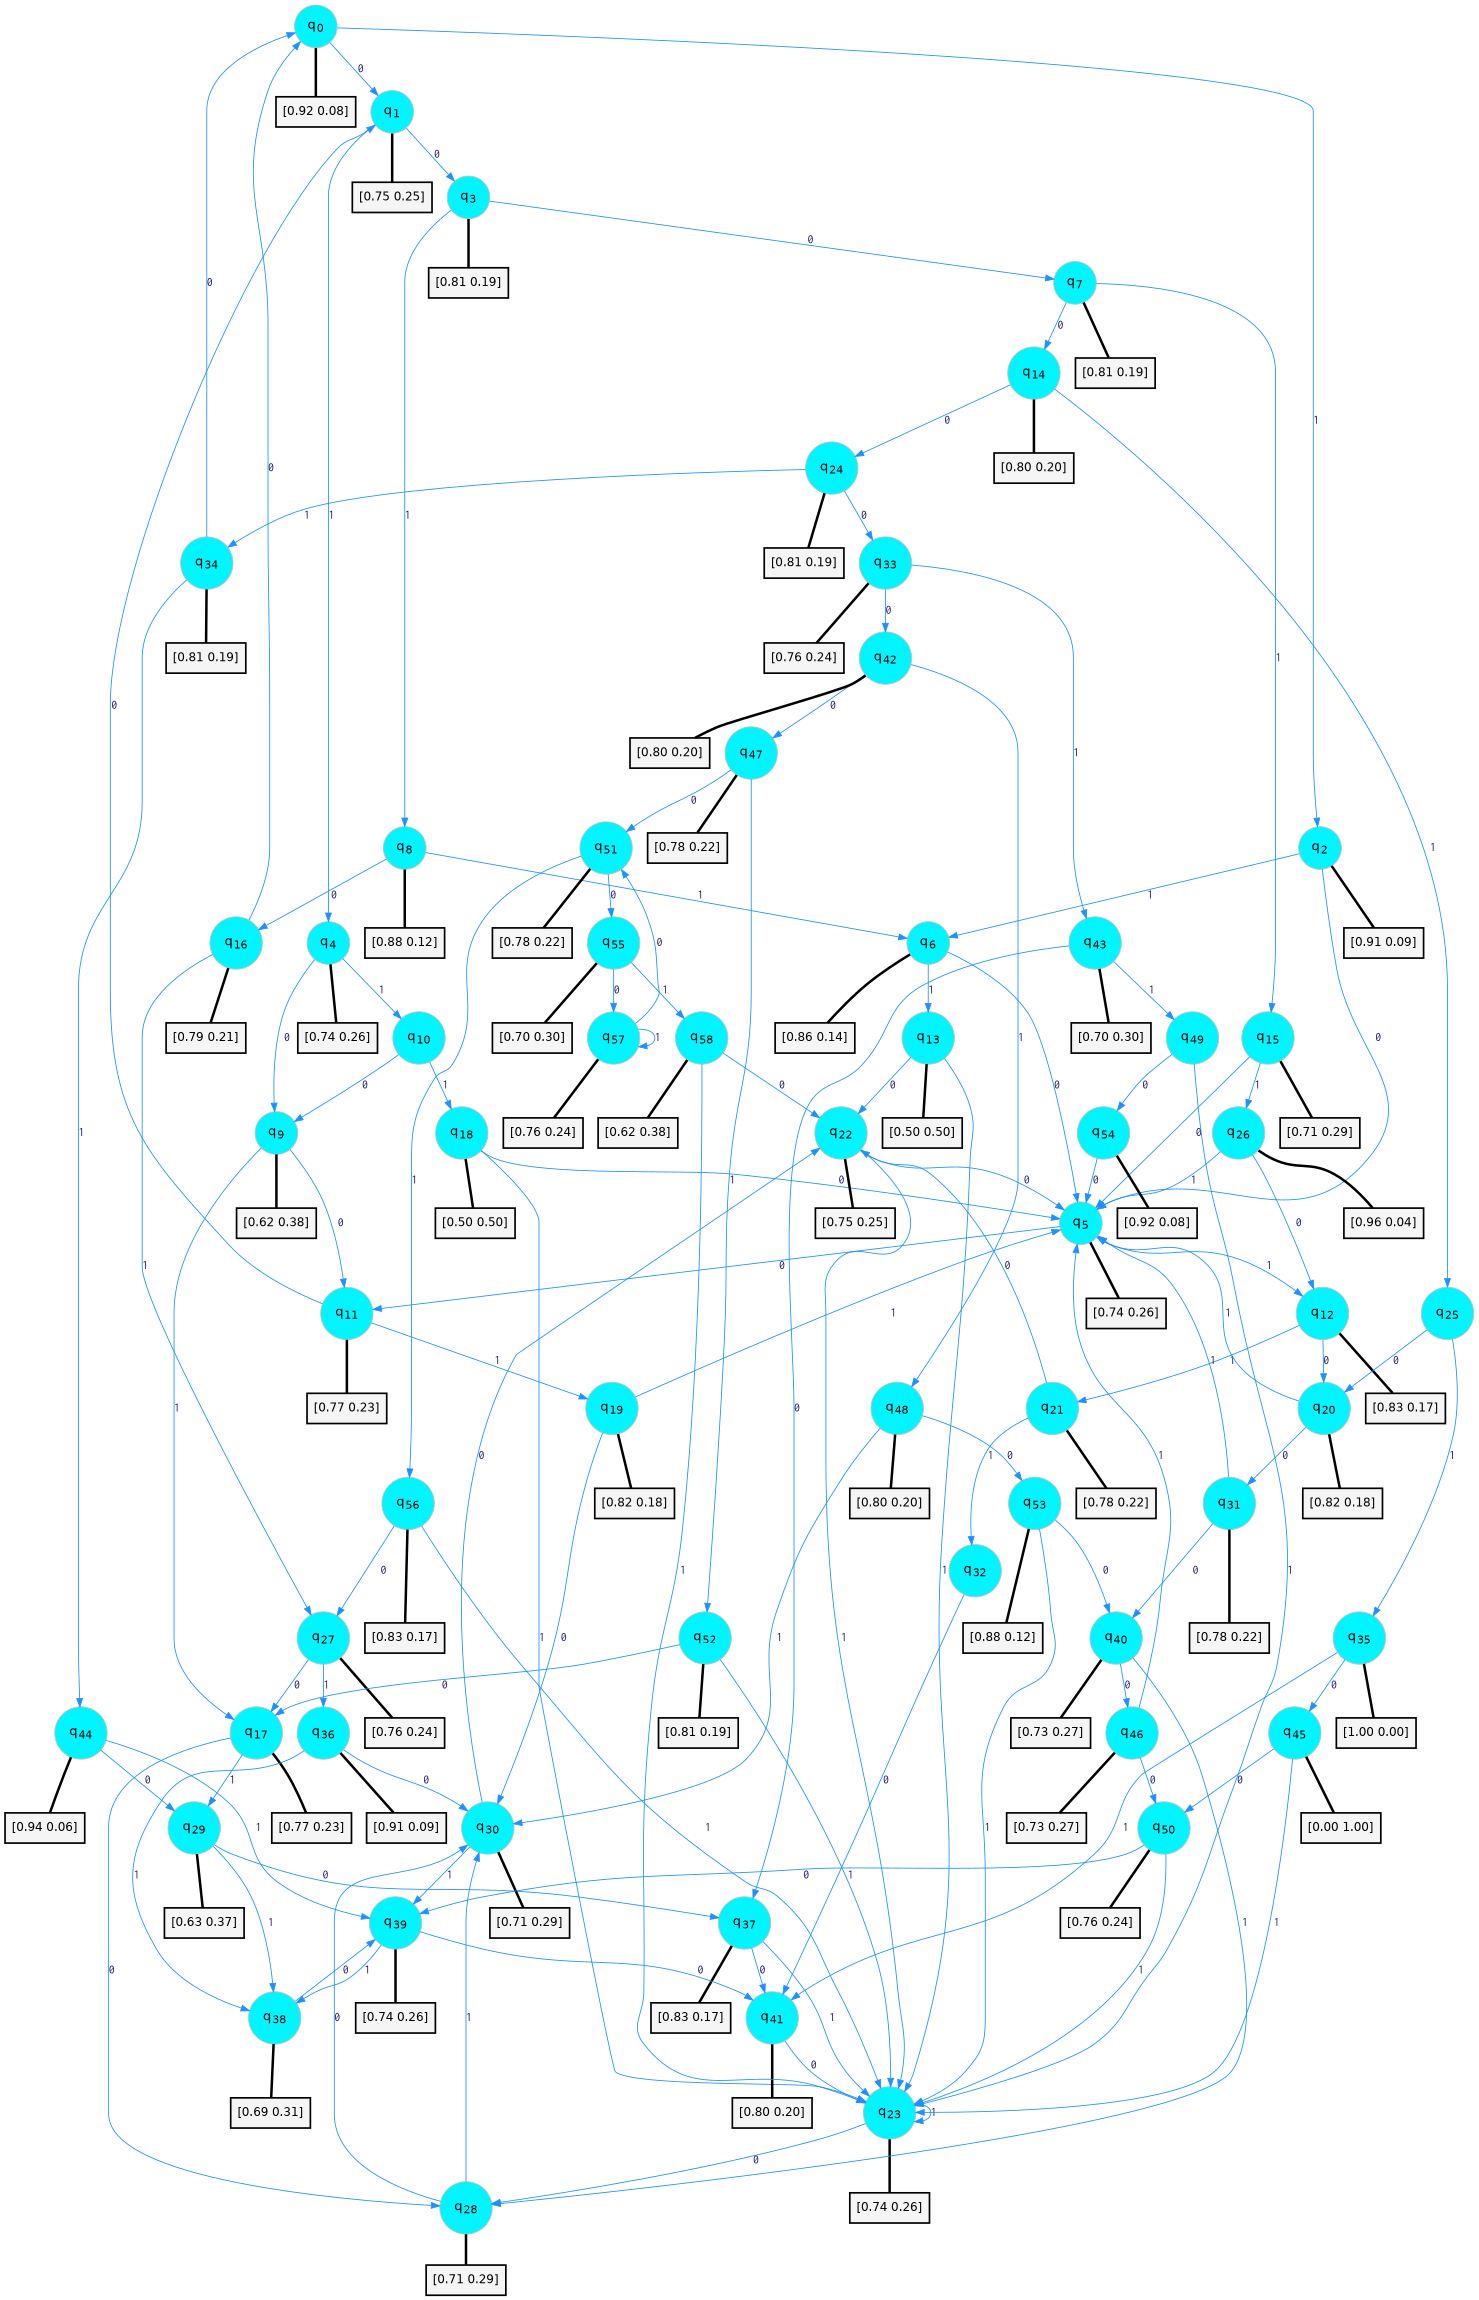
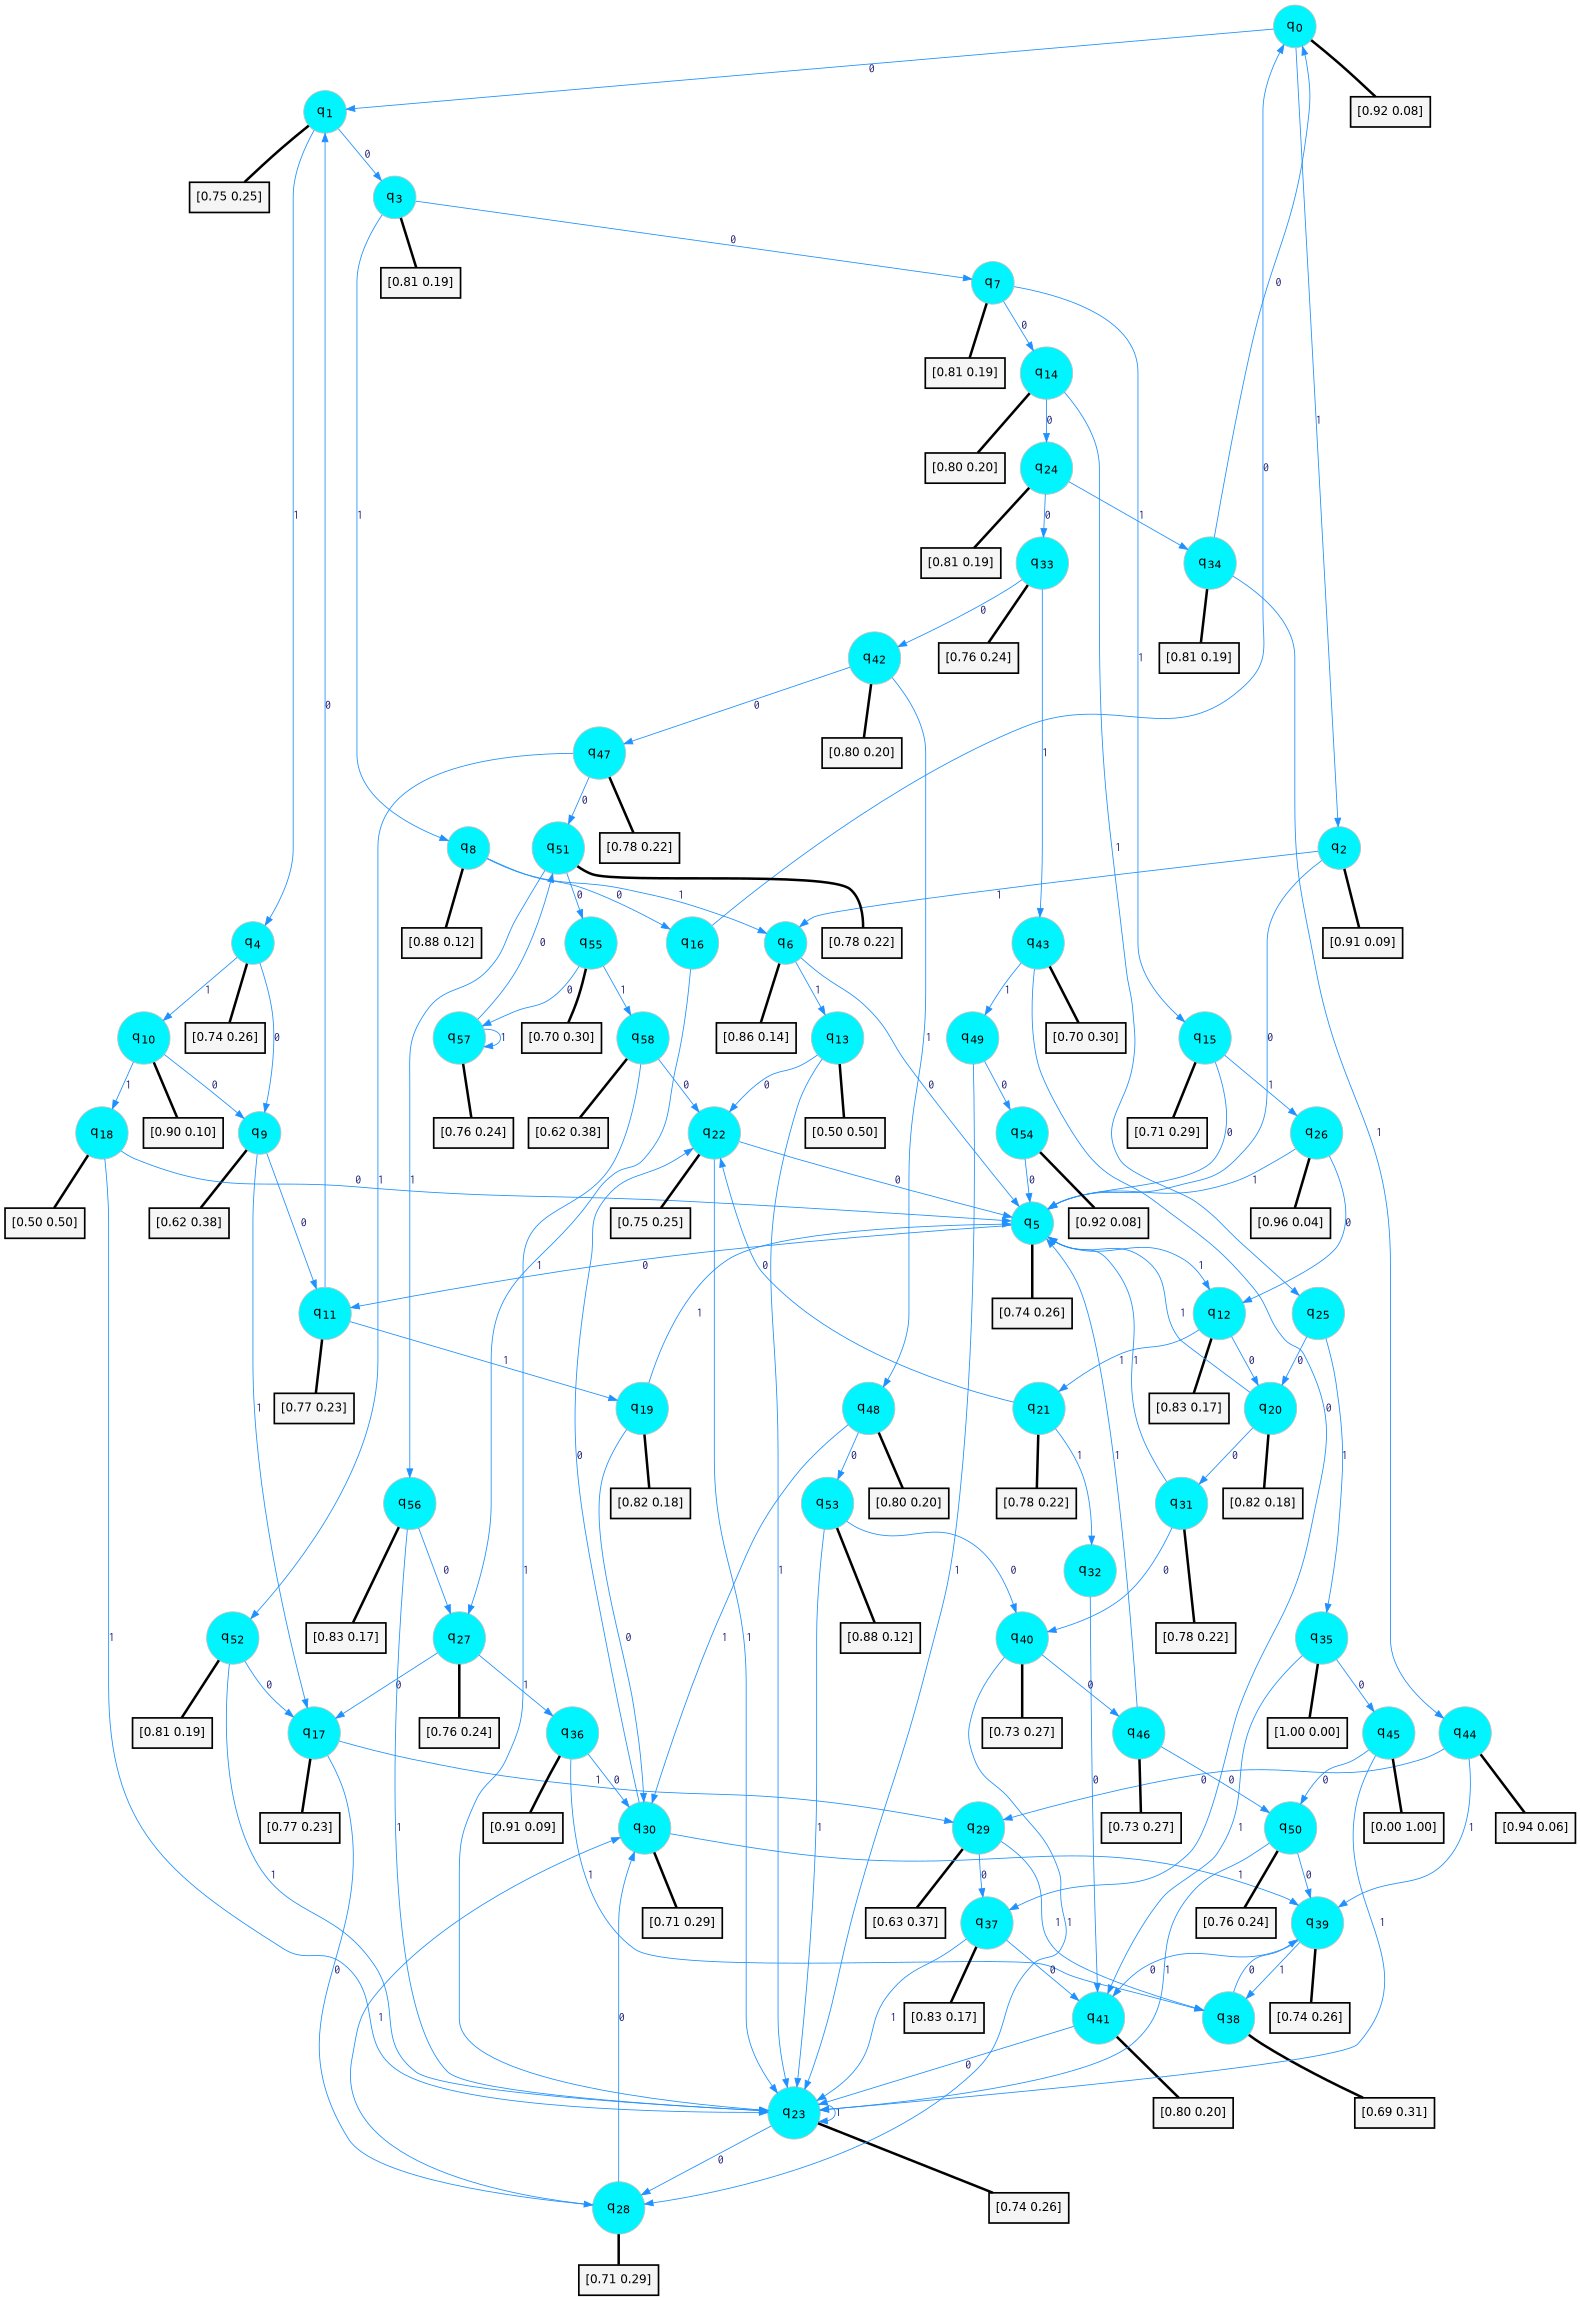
(206, 1038) -> none
none -> (183, 1133)
